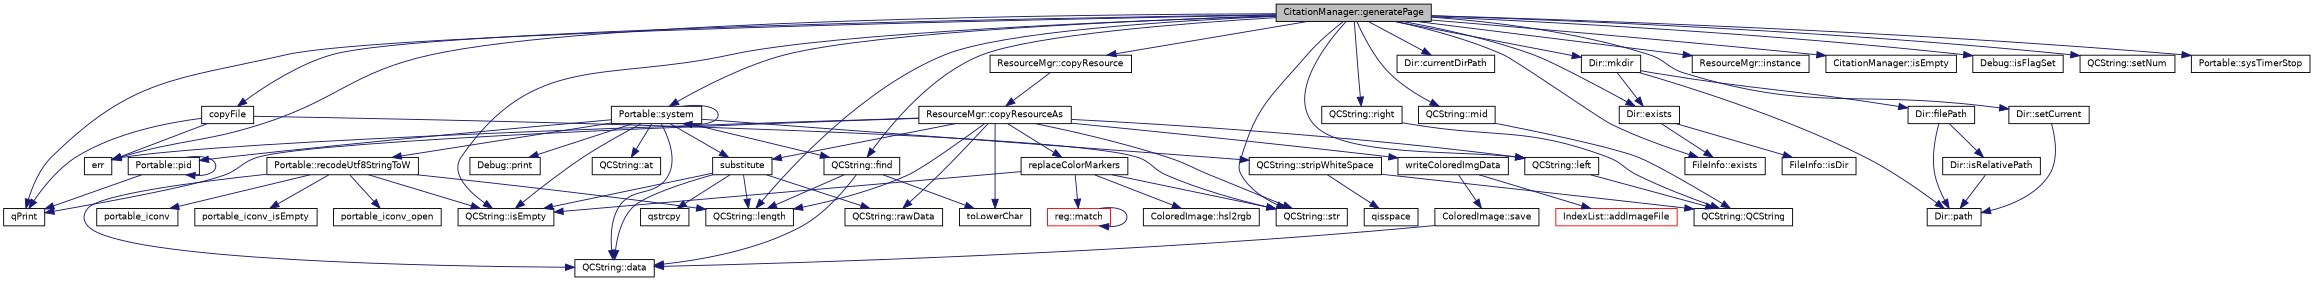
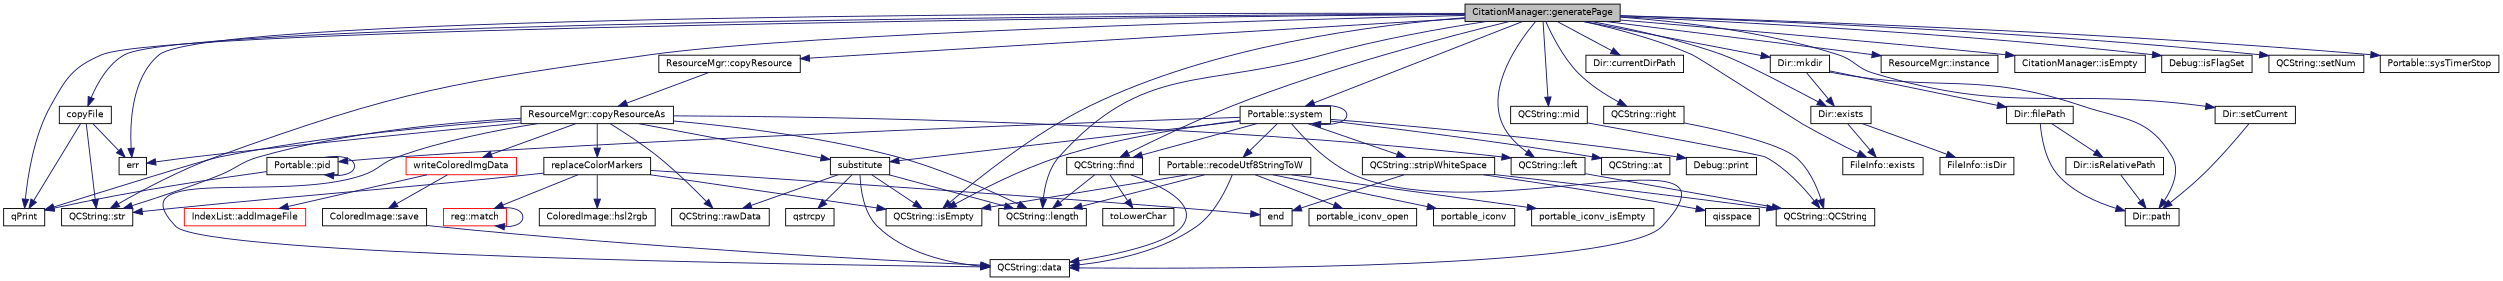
(995, 162) -> (370, 250)
(1453, 166) -> (461, 166)
none -> (1276, 217)
